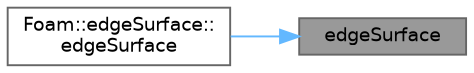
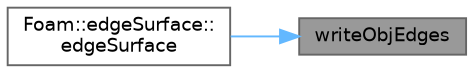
(383, 36) -> (383, 36)
